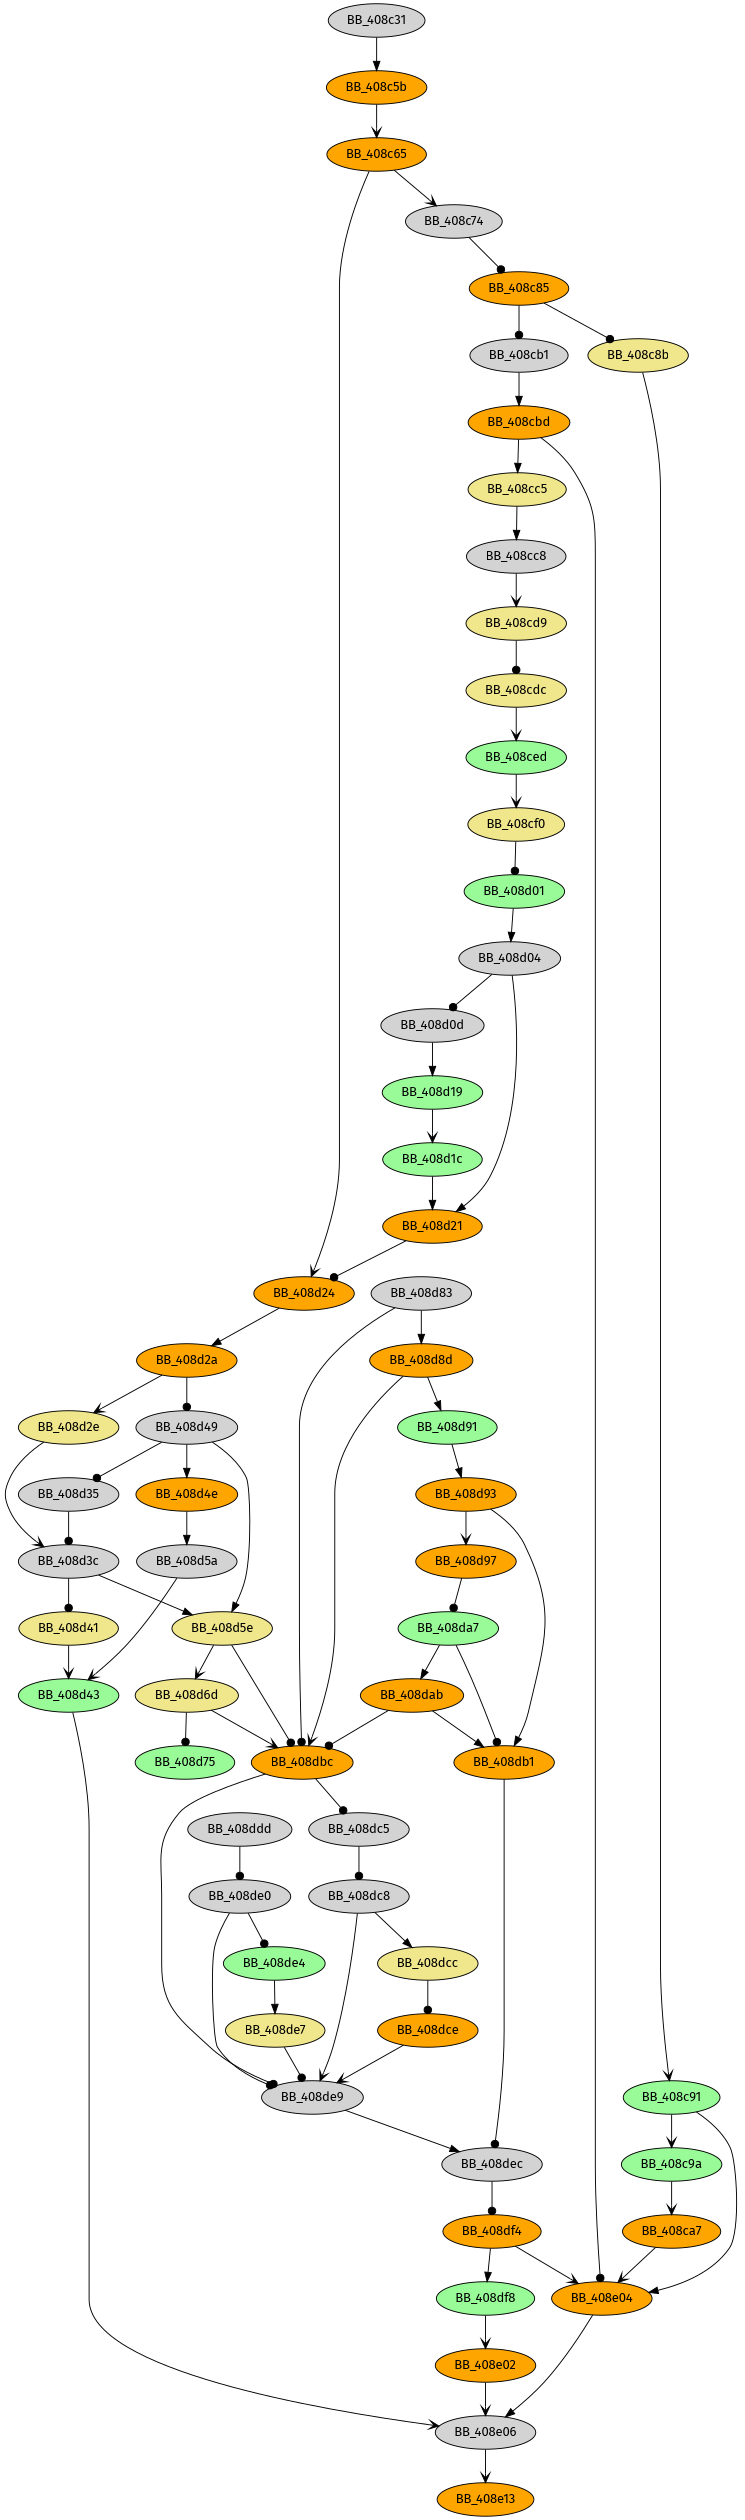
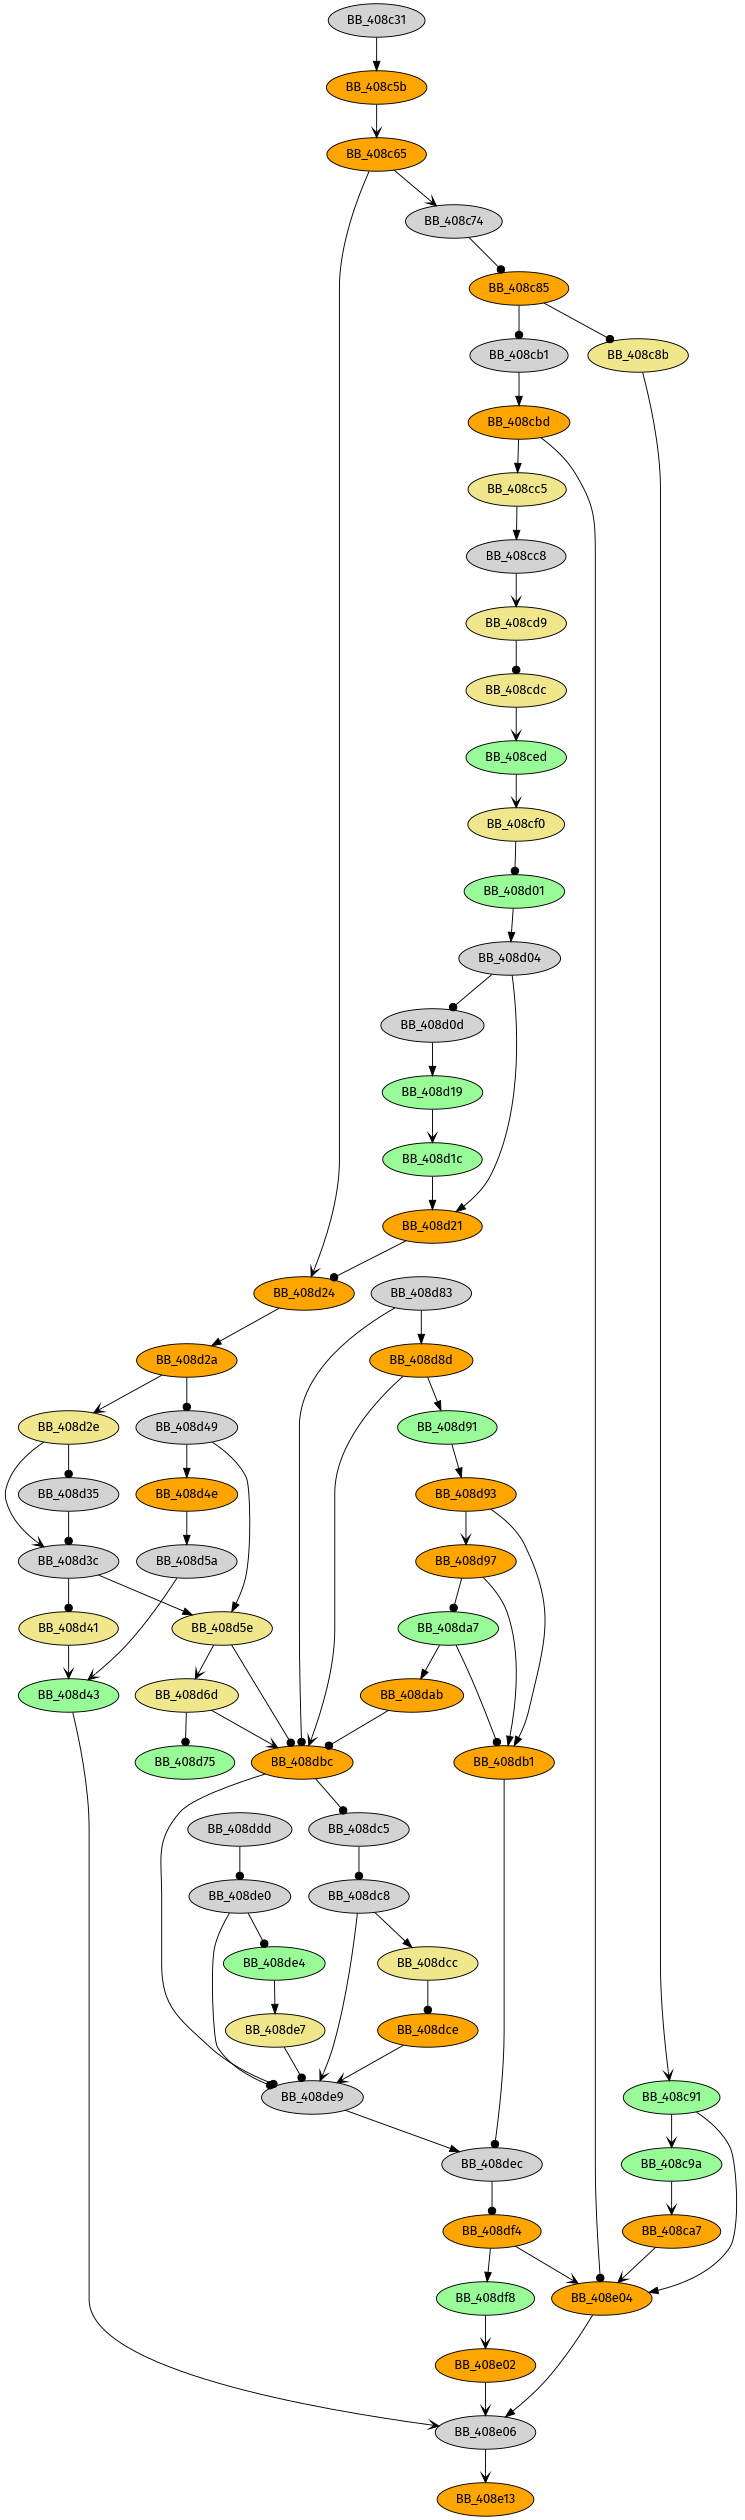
(131, 1459) -> (69, 1457)
(454, 1726) -> (515, 1653)
